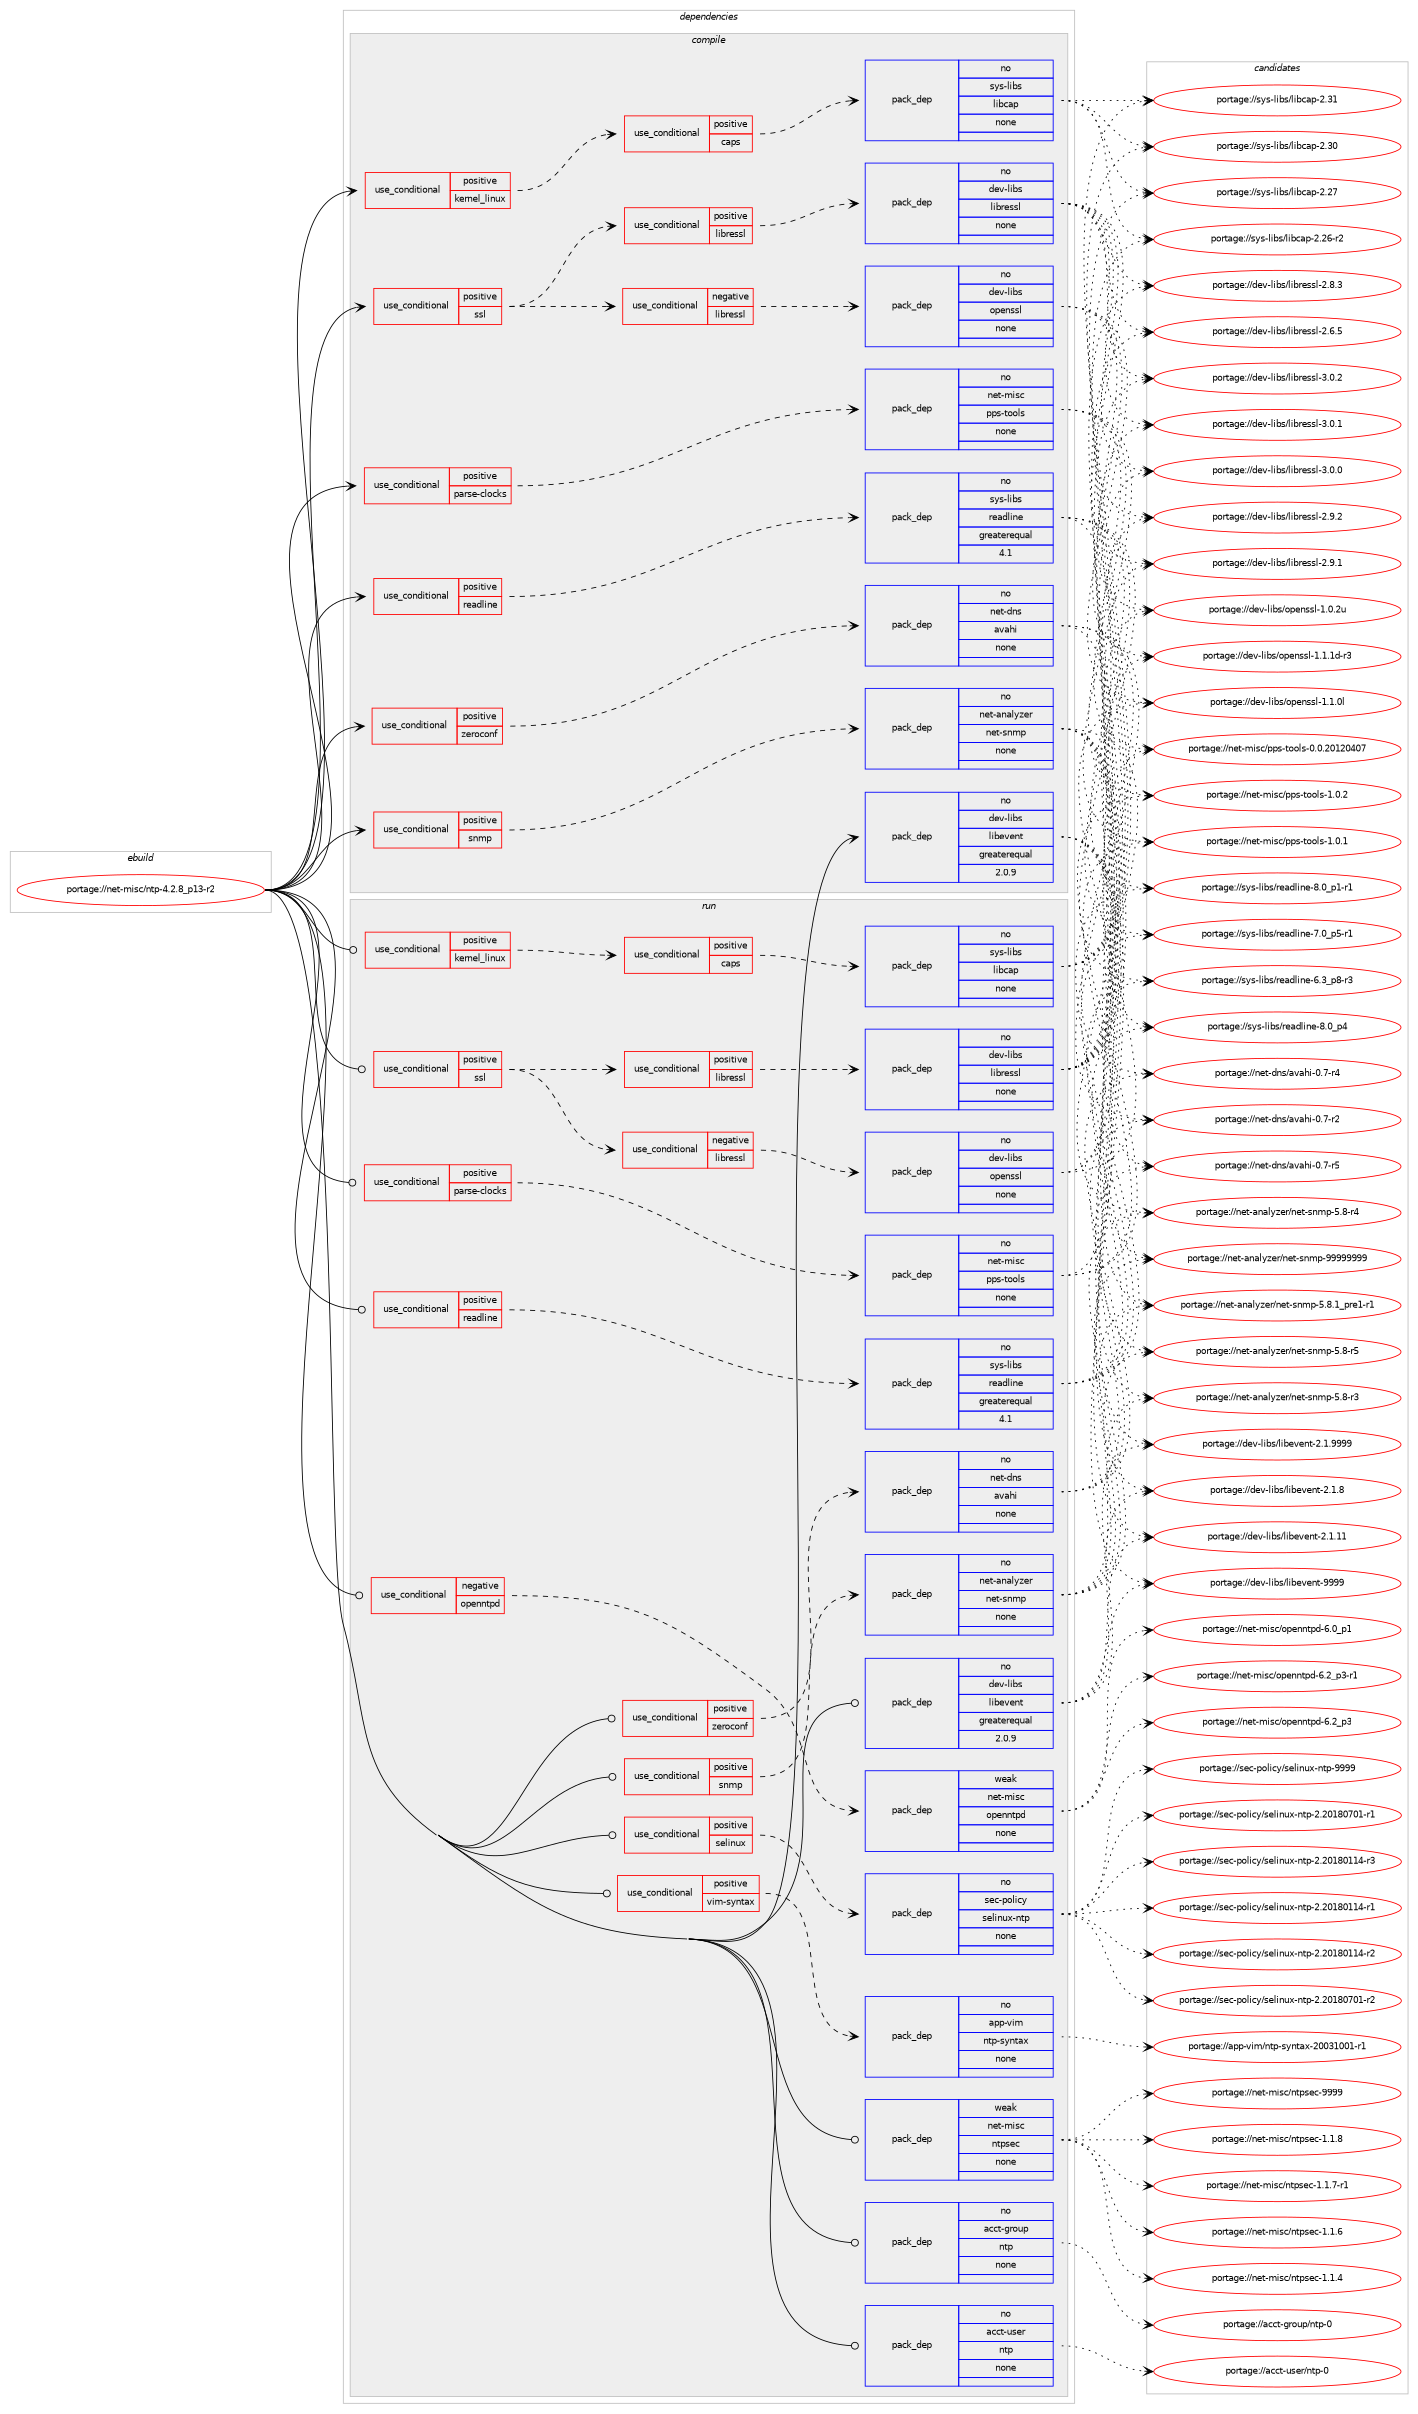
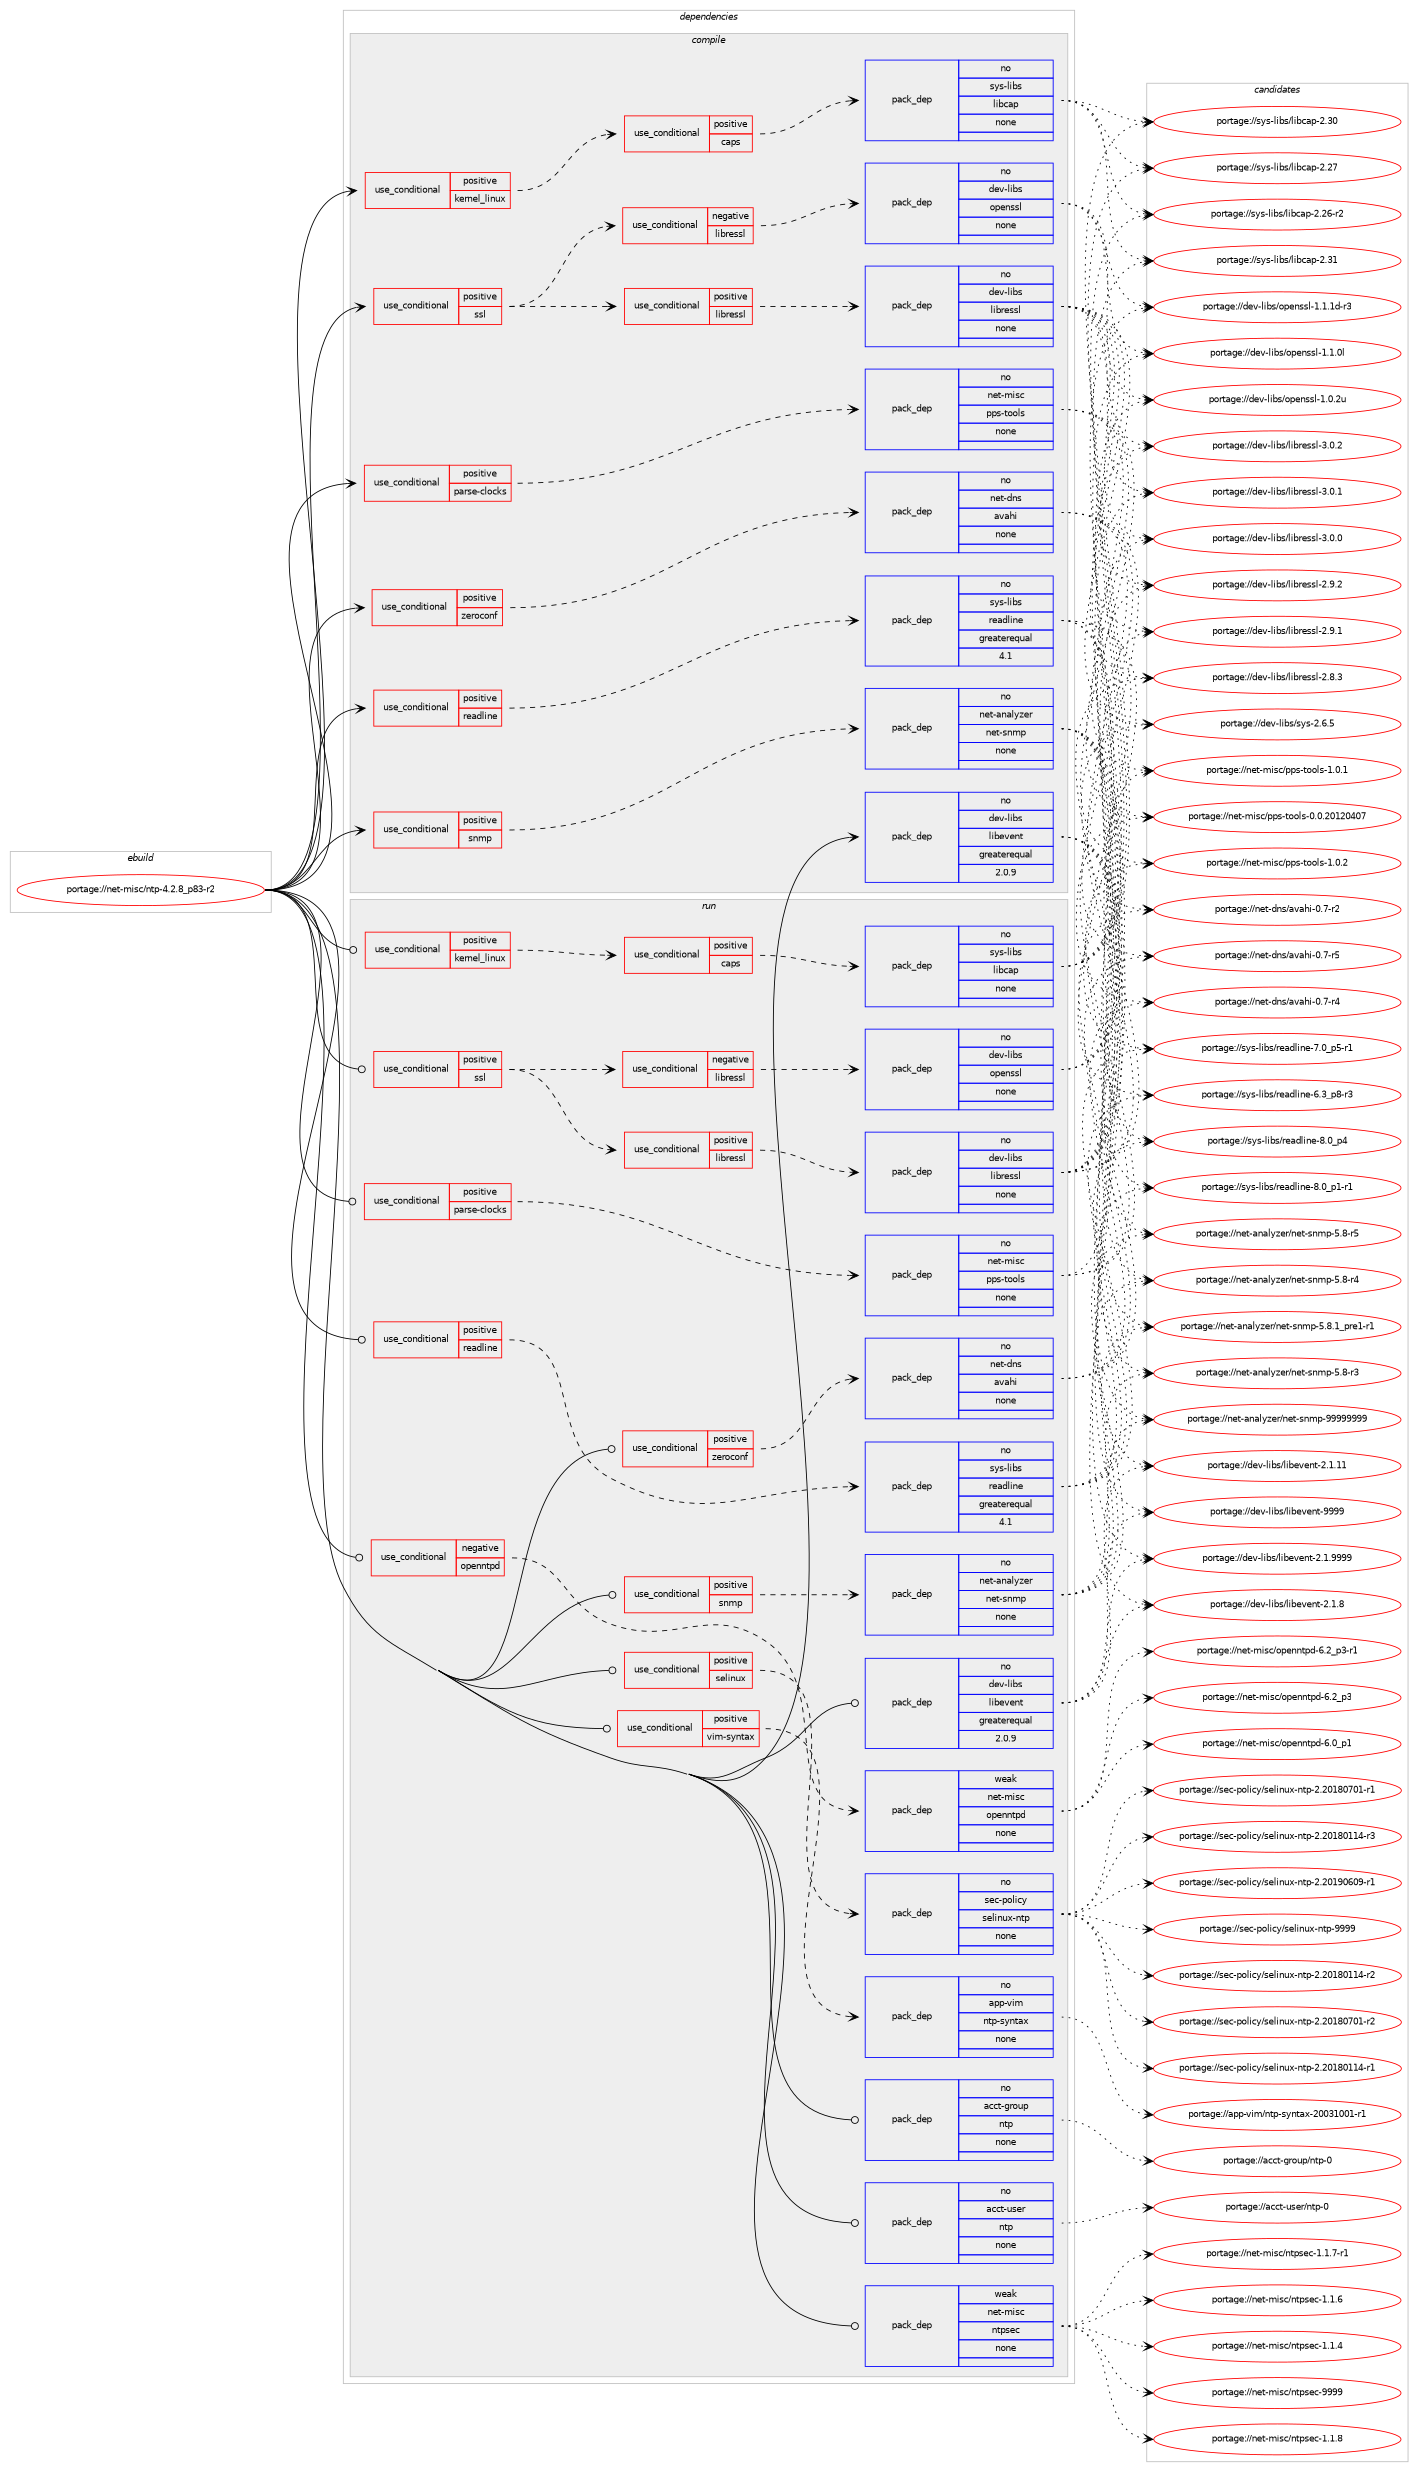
(1277, 332) -> (1277, 724)
(141, 890) -> (141, 890)
none -> (1277, 1883)
